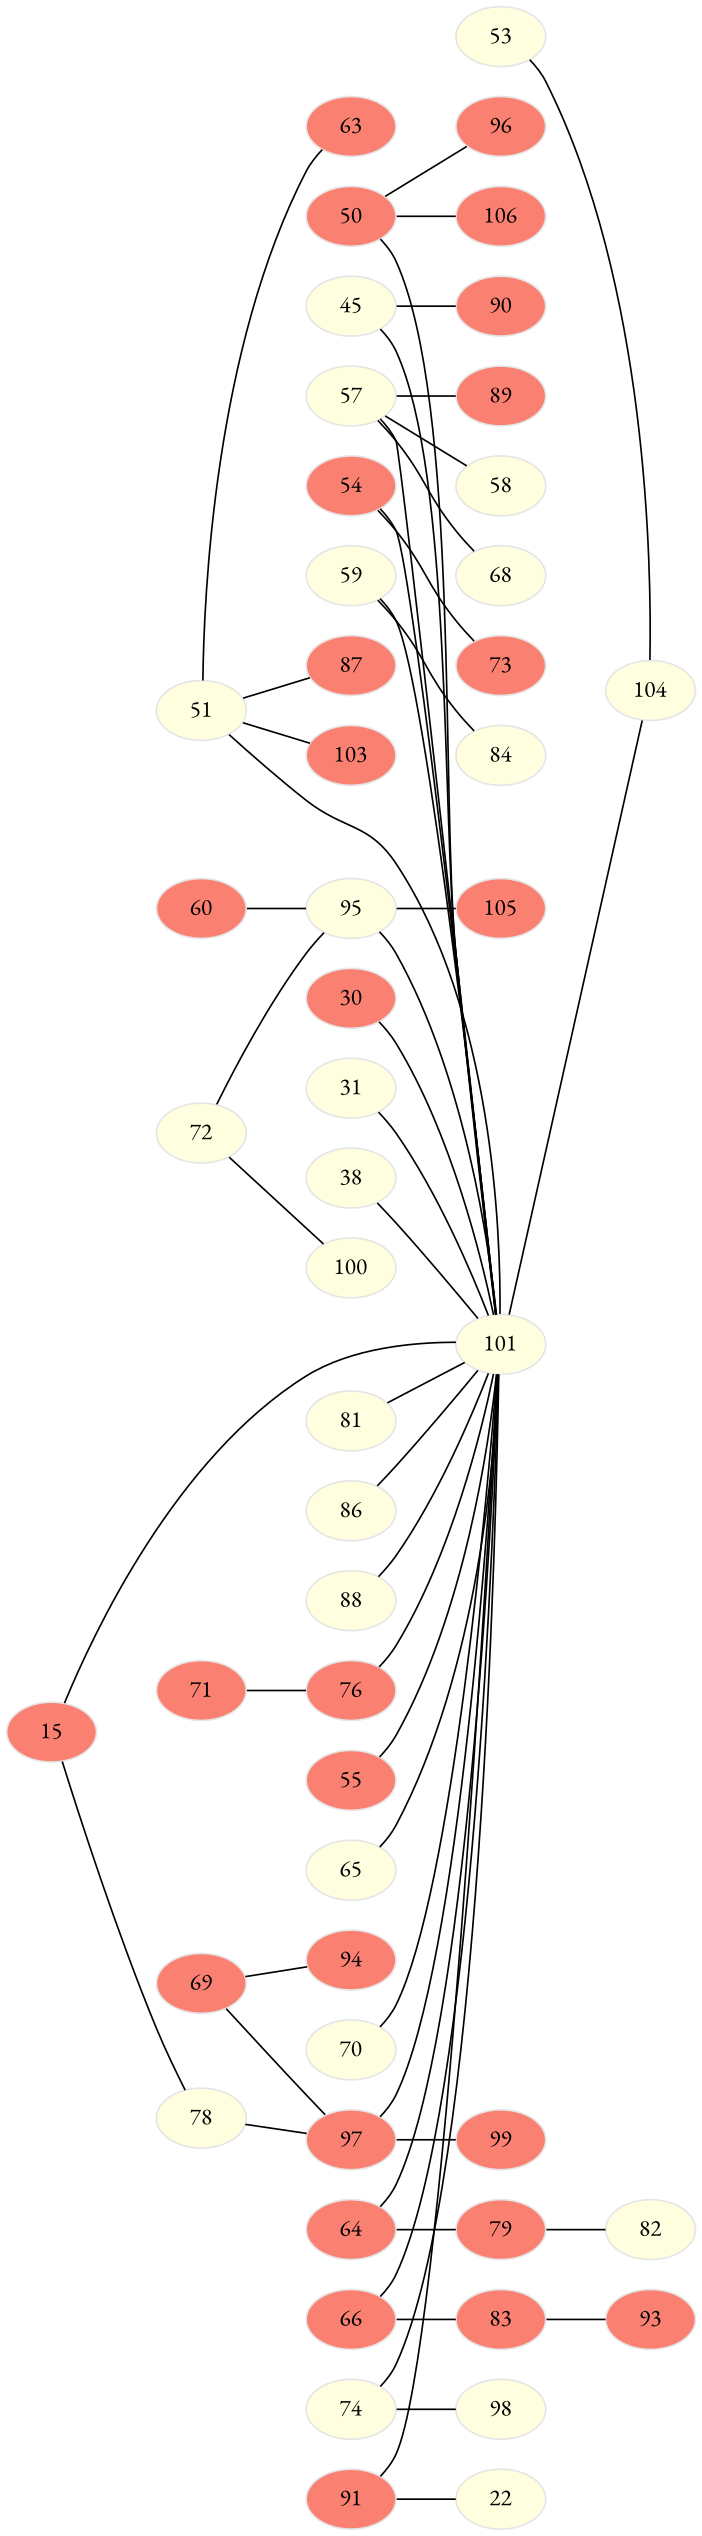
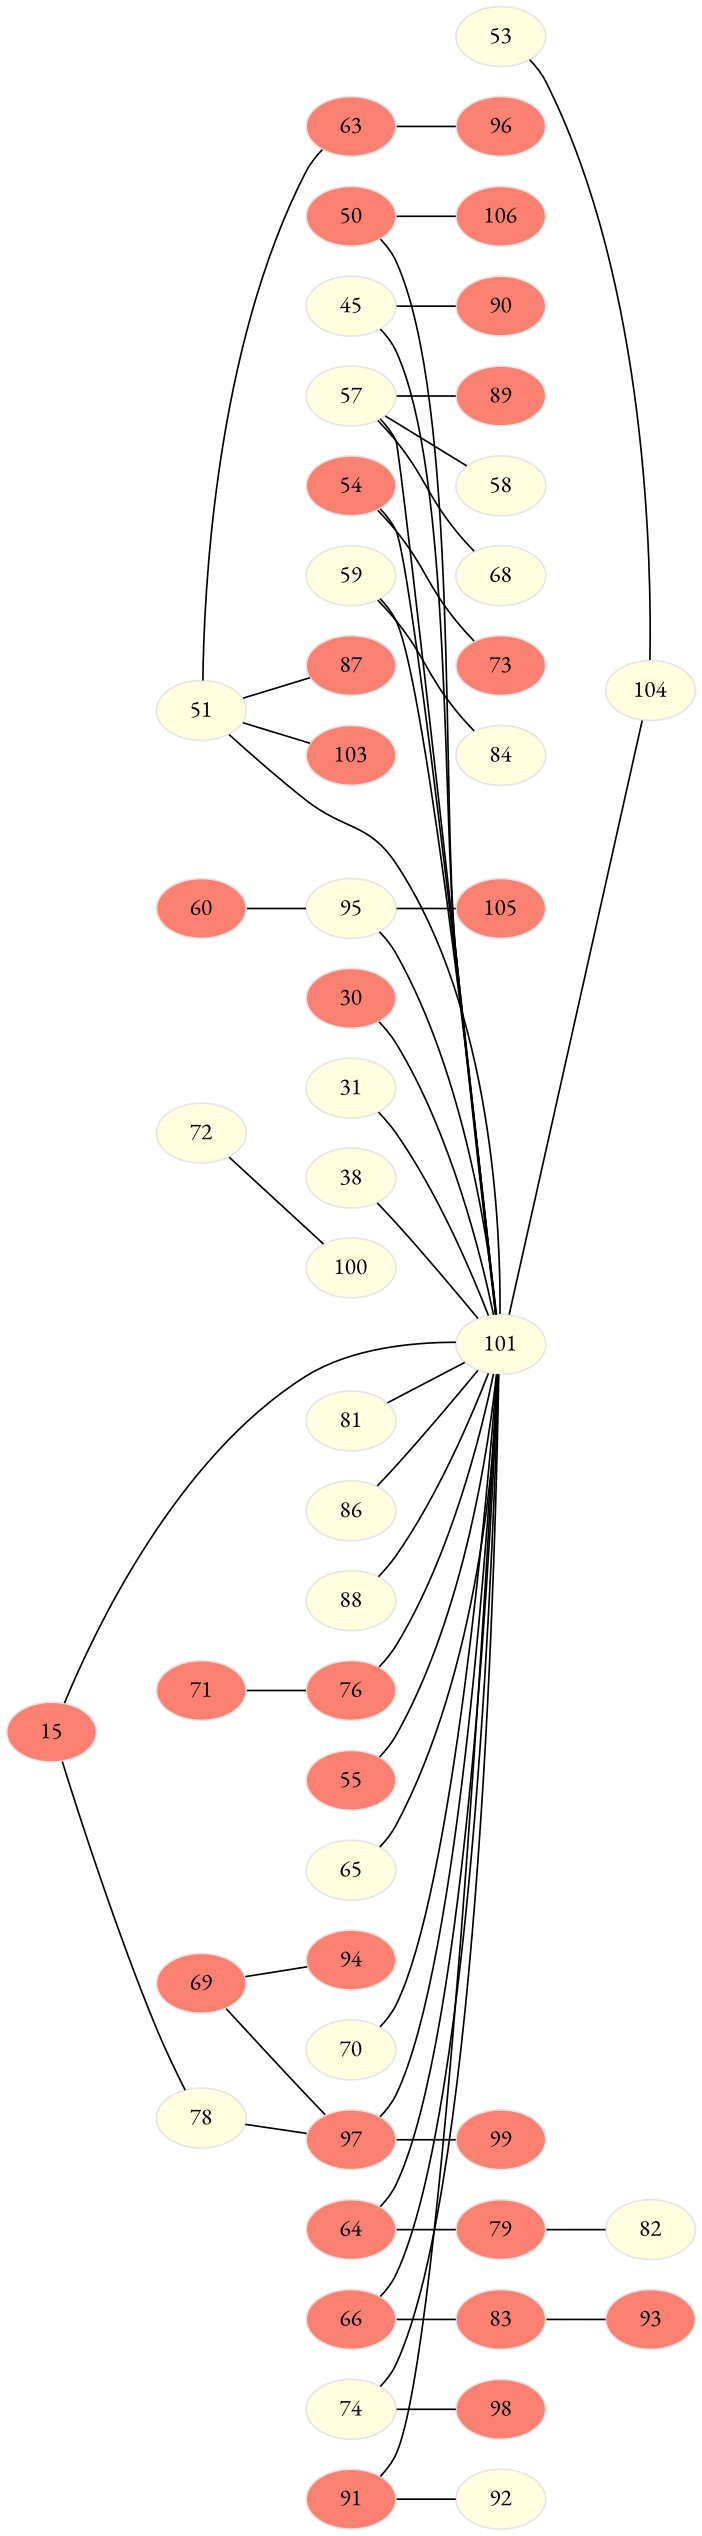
(426, 171) -> (426, 126)
(265, 1015) -> none
(501, 2409) -> (501, 2409)
(501, 2499) -> (501, 2499)
